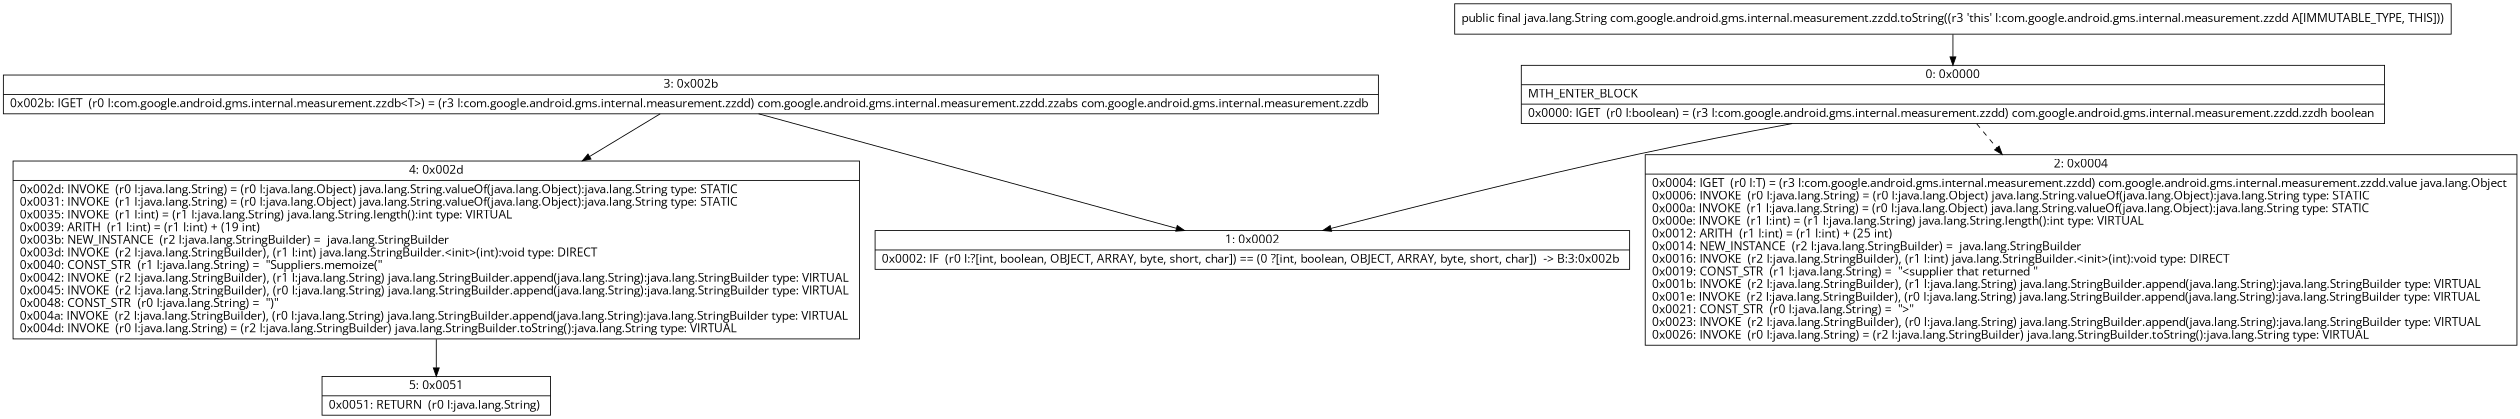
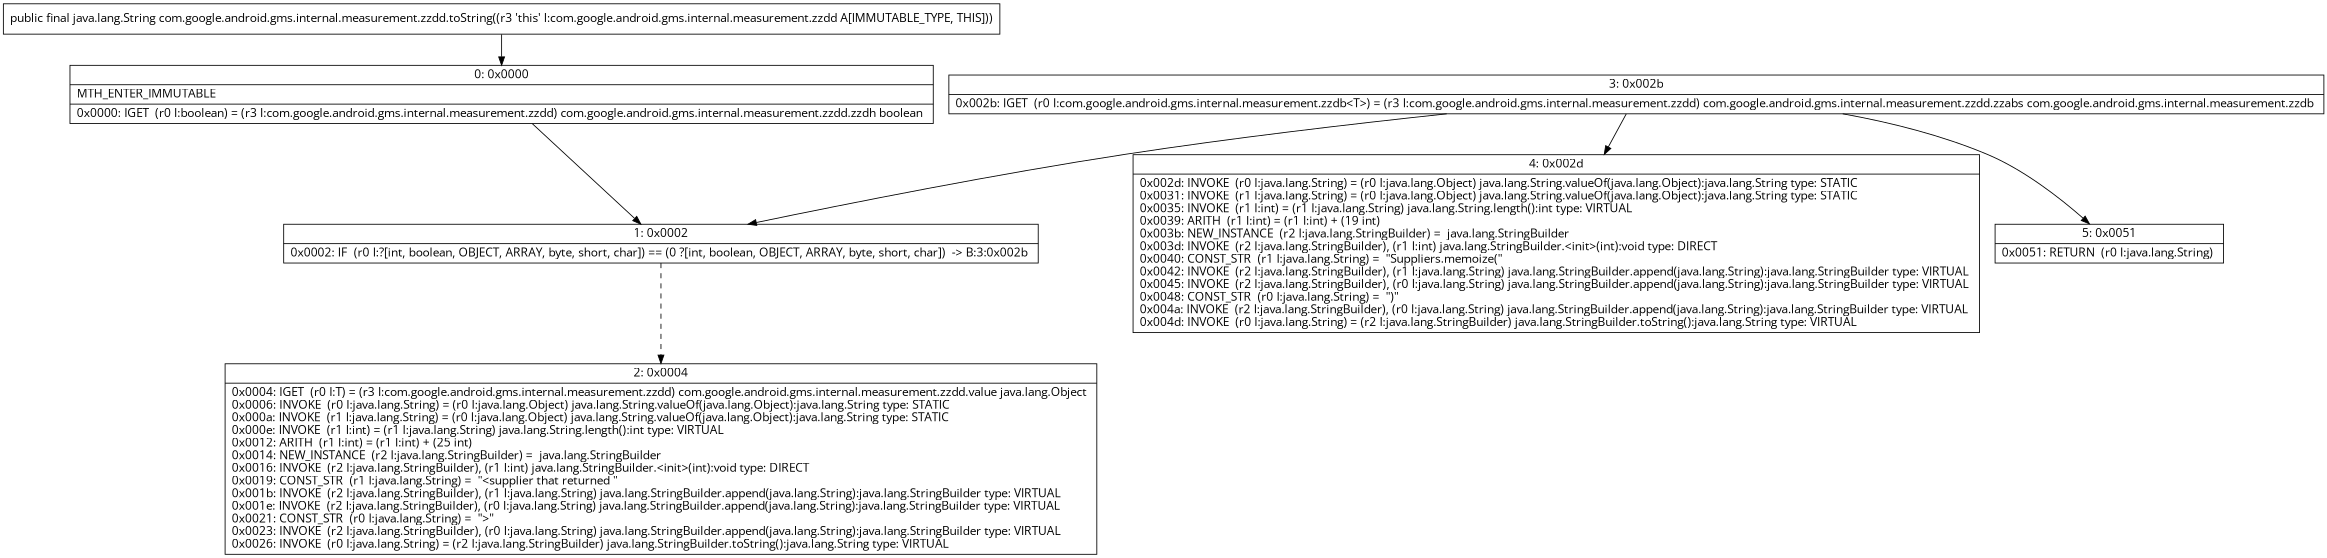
(1583, 94) -> (147, 94)
(1987, 136) -> (661, 309)
(436, 353) -> (1971, 148)
